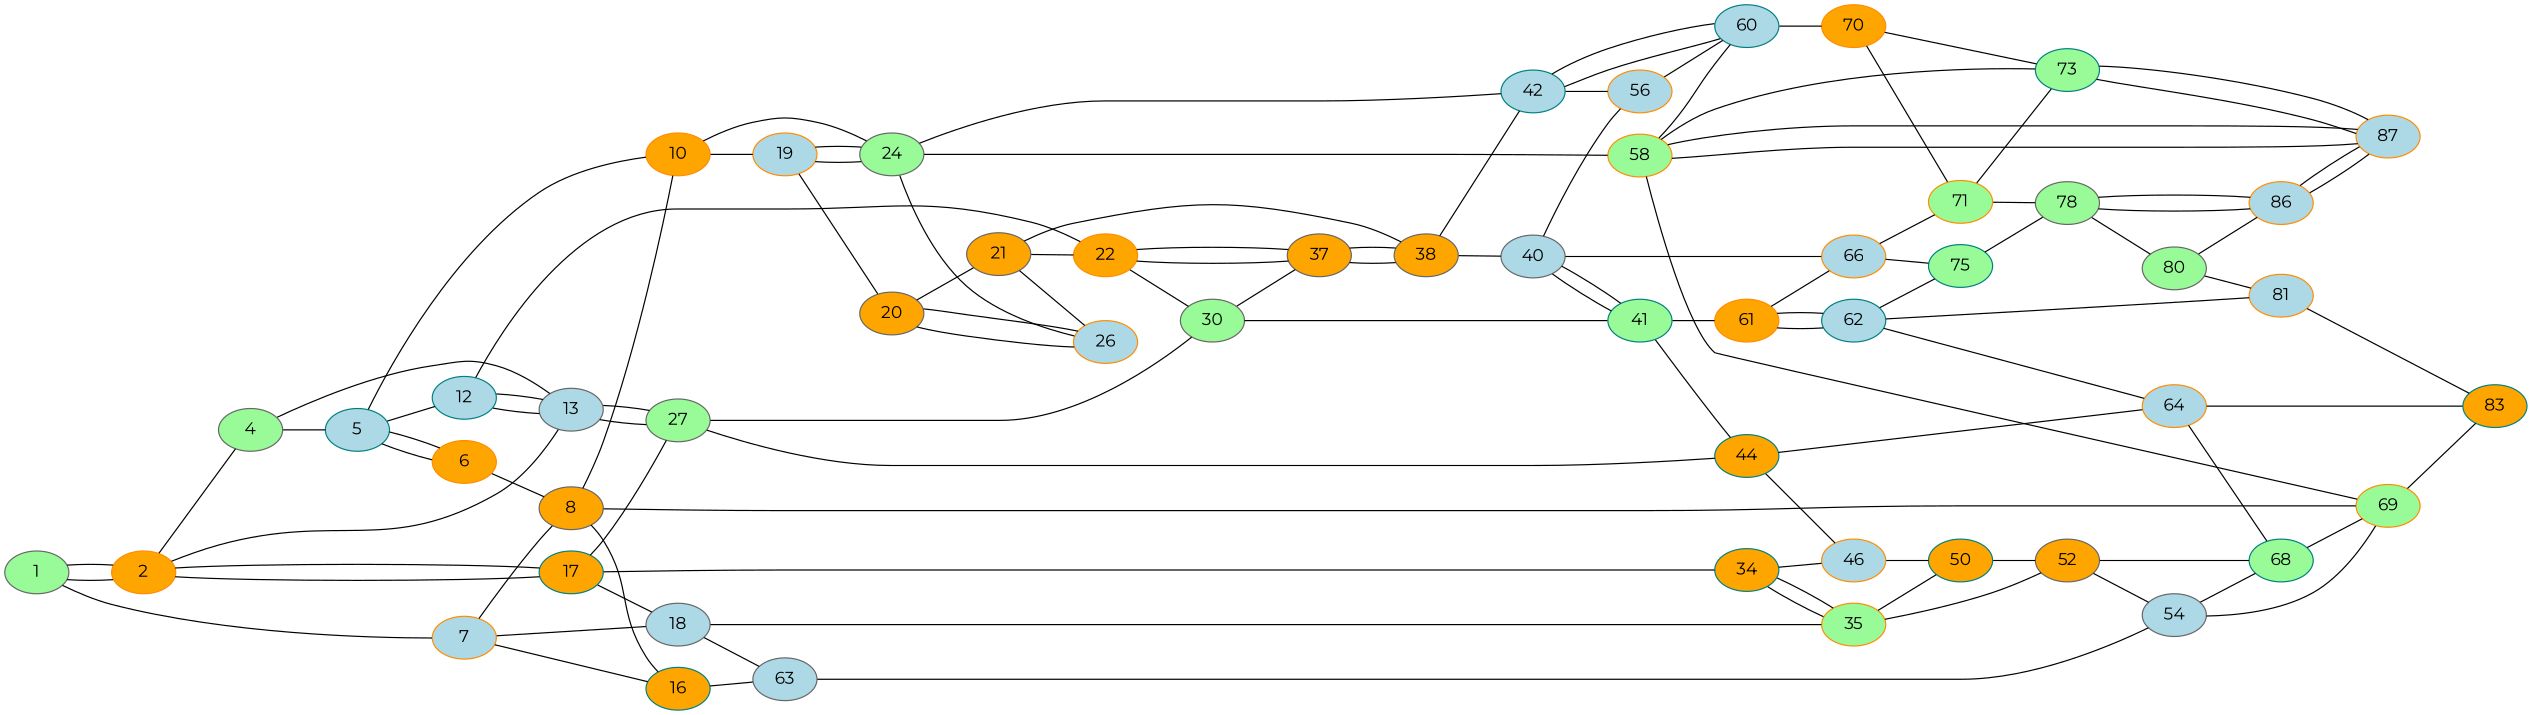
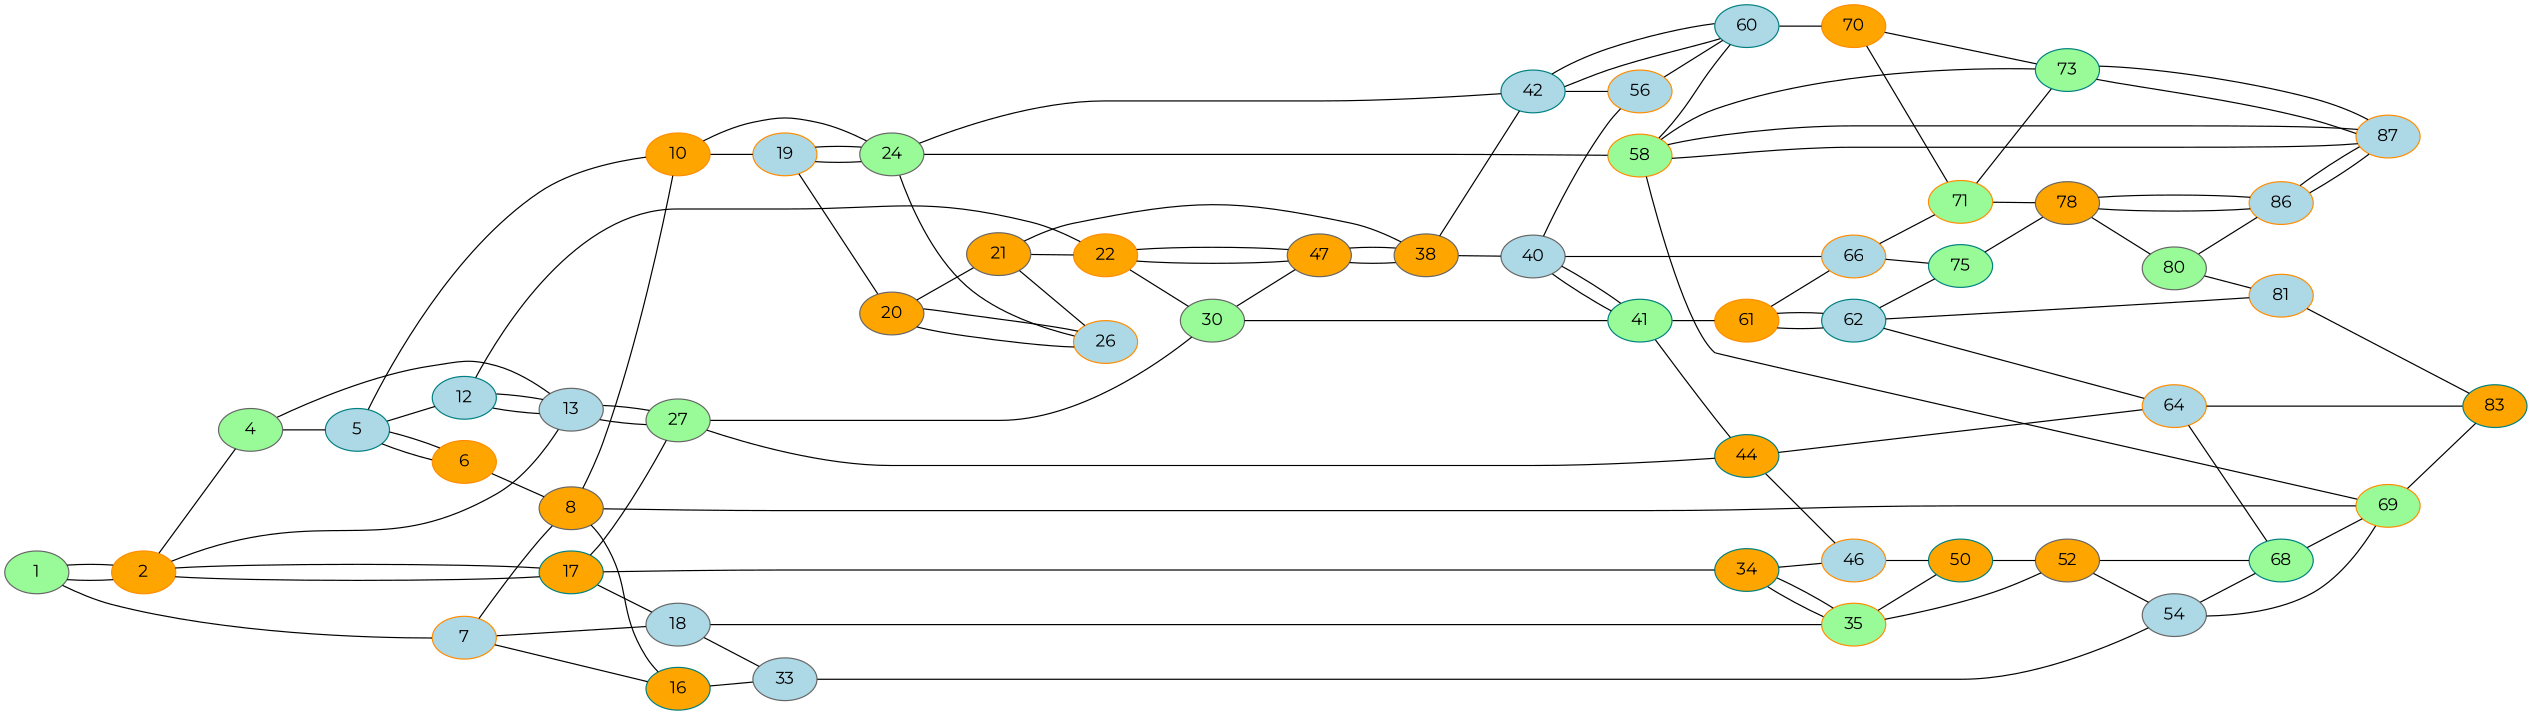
(2067, 203) -> (2067, 203)
(1319, 255) -> (1319, 255)
(785, 679) -> (785, 679)
